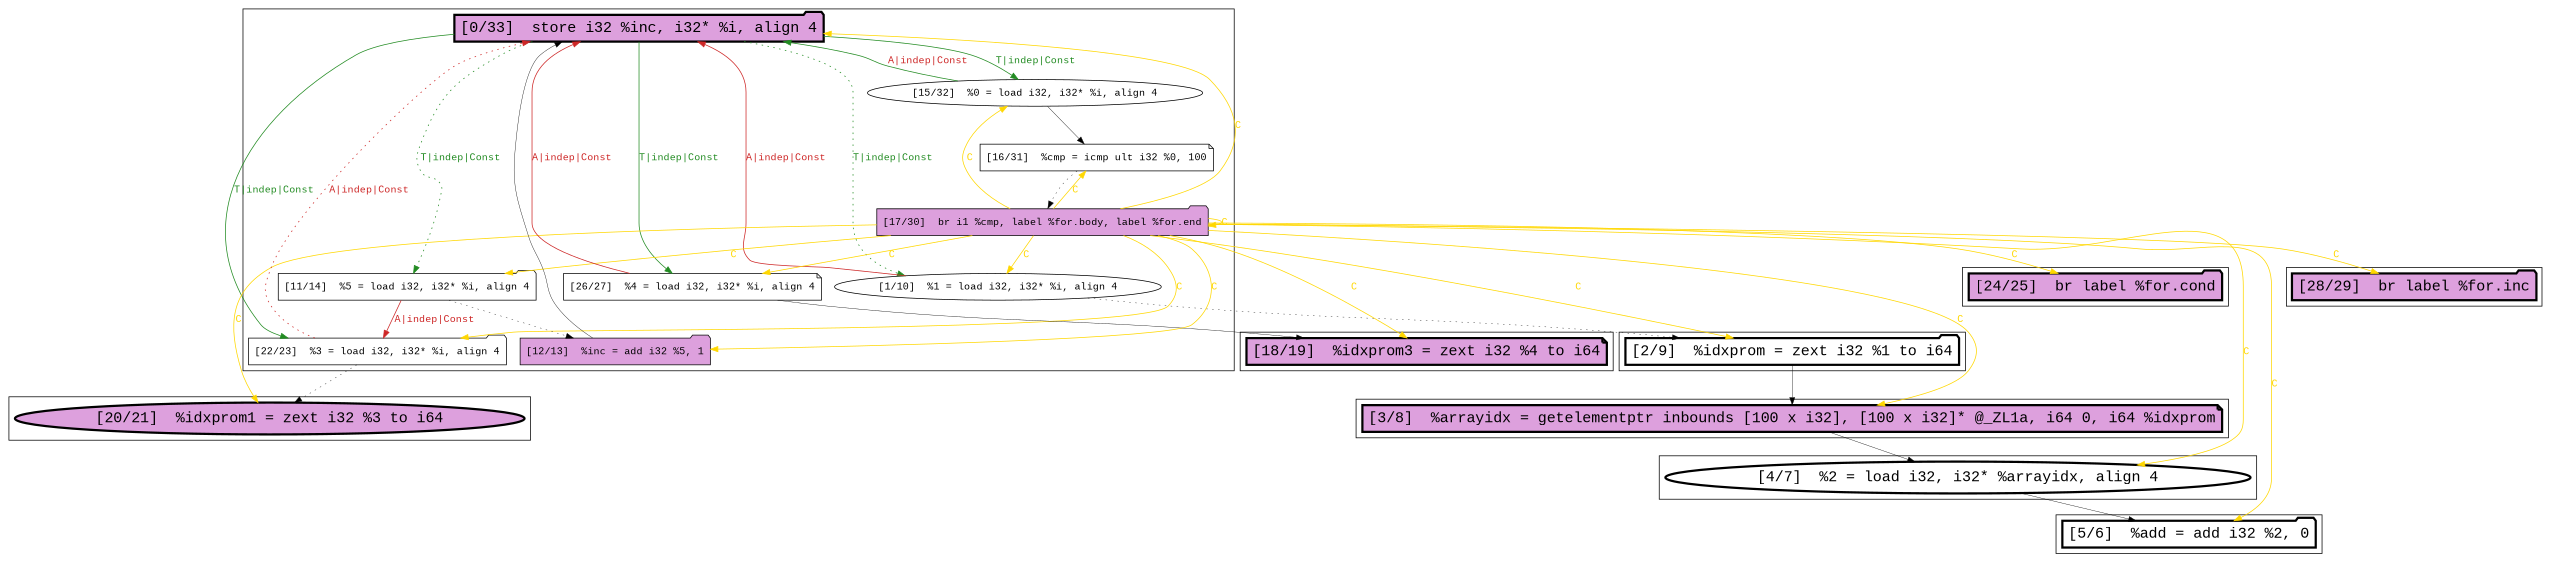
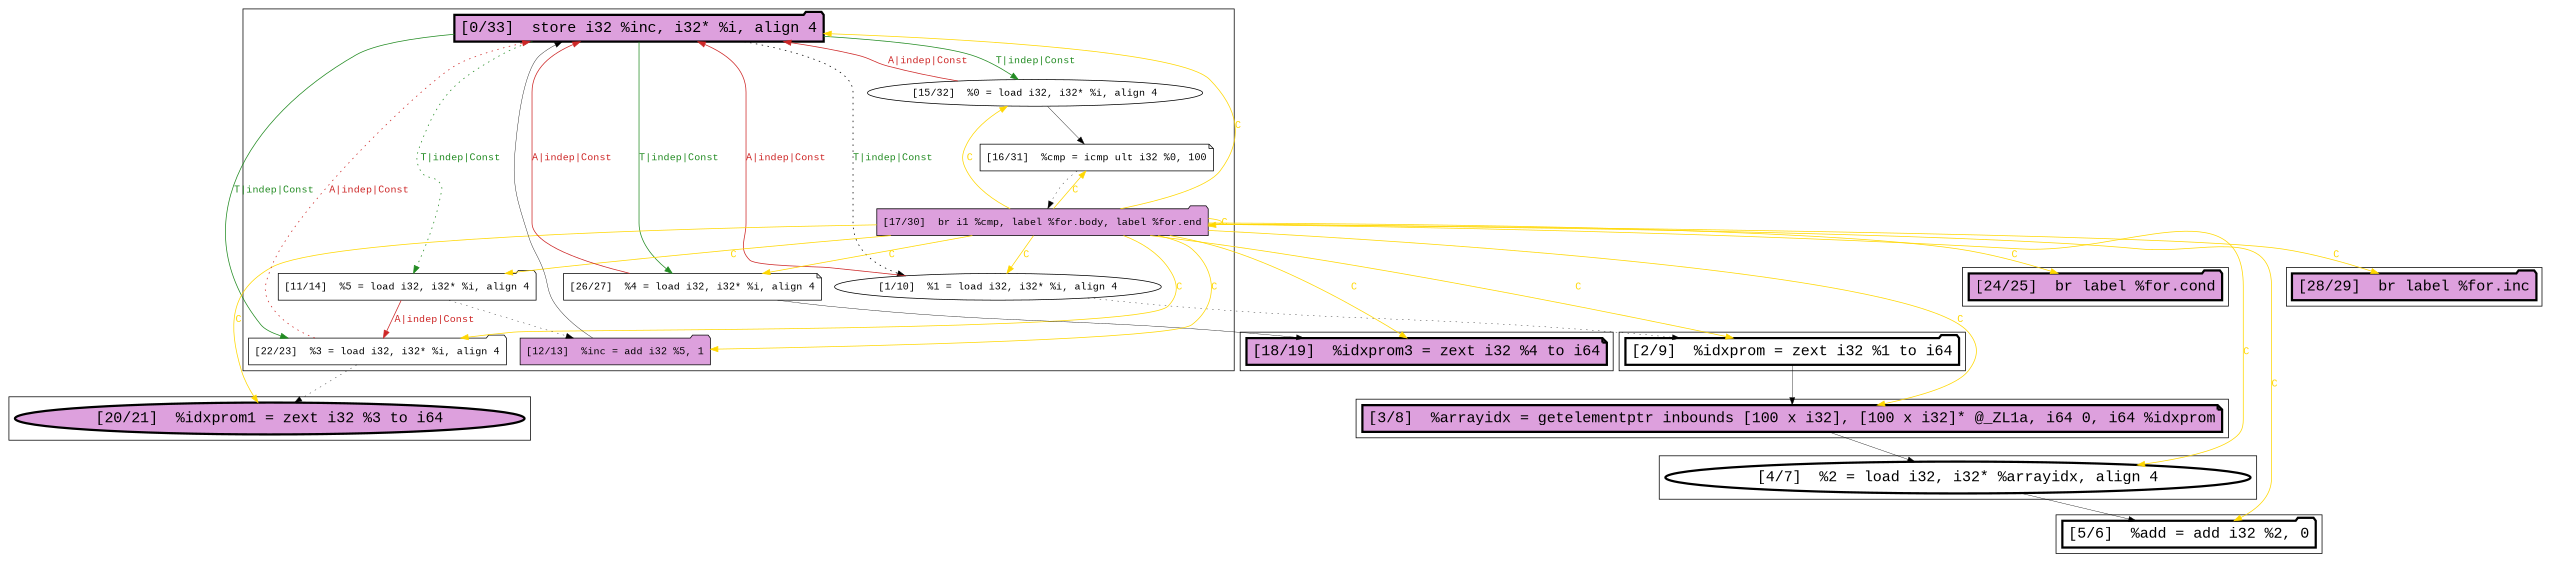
(874, 61) -> (874, 61)
(853, 131) -> (853, 131)
